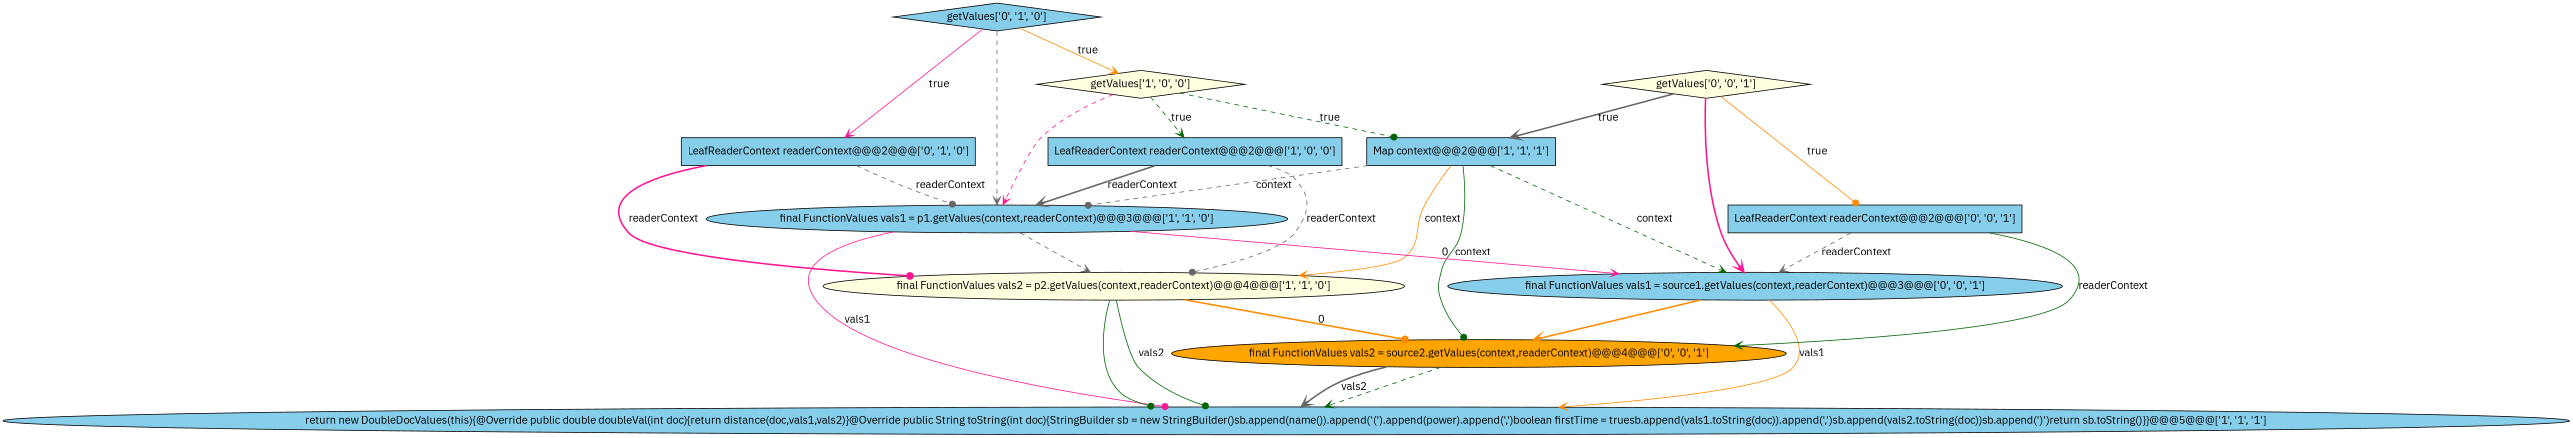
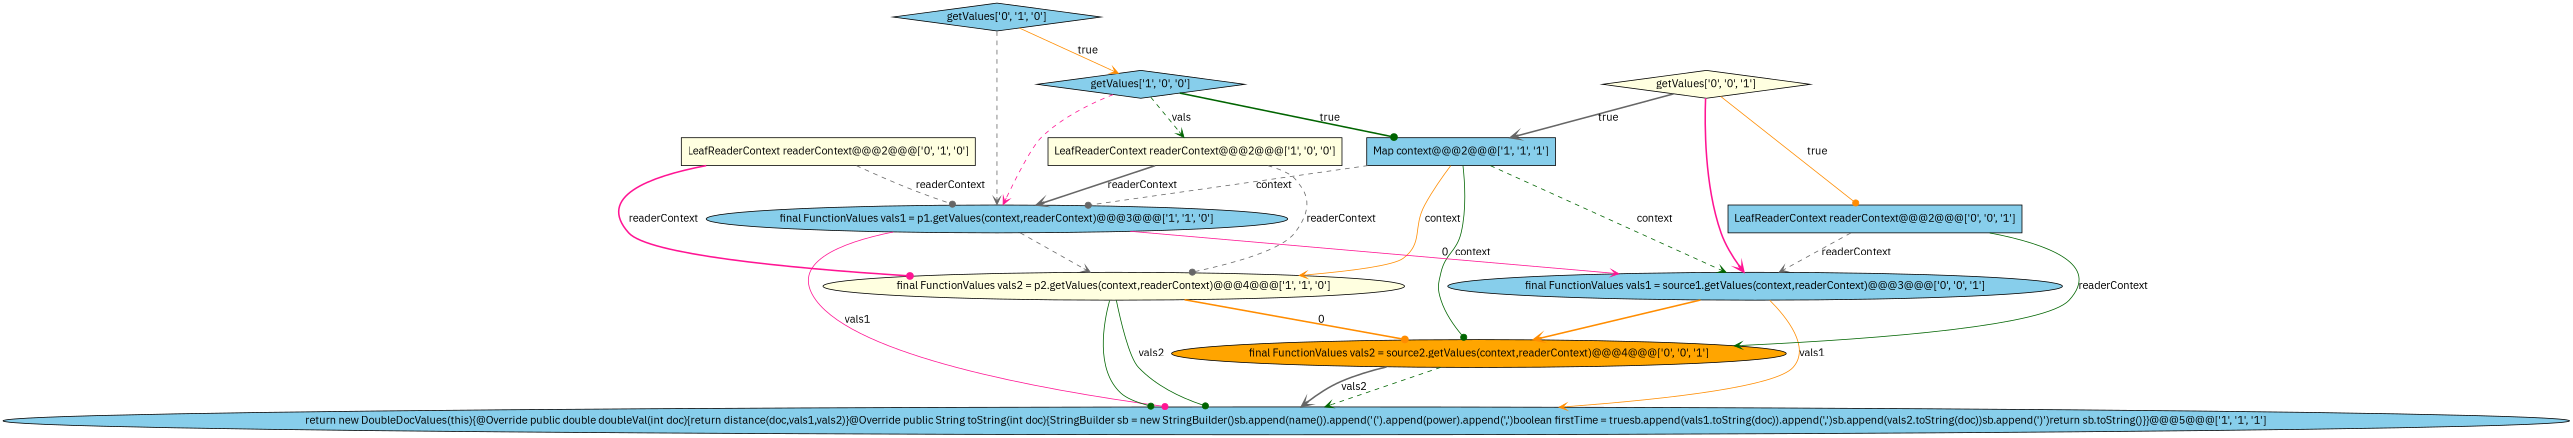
(917, 81) -> none
(1141, 84) -> (1141, 84)
(1285, 115) -> (1285, 115)
(1181, 118) -> (1181, 118)
(828, 152) -> (828, 152)
(1195, 152) -> (1195, 152)
